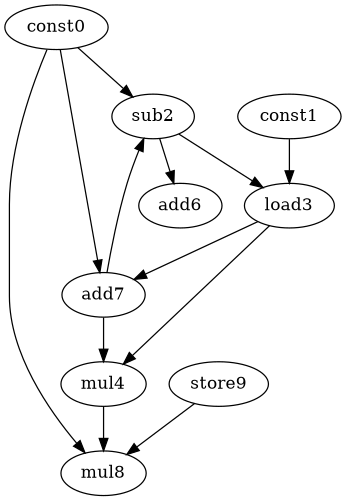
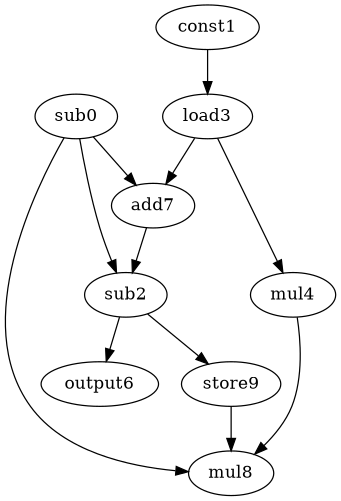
(56, 27) -> (76, 116)
(216, 157) -> (173, 335)
(180, 206) -> (100, 384)
(104, 333) -> none
